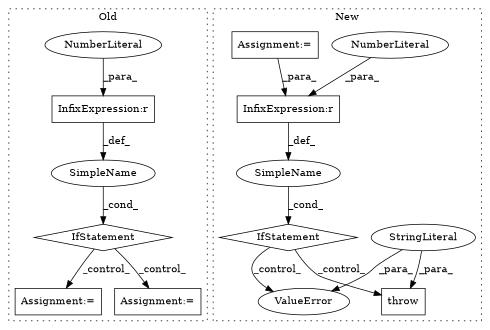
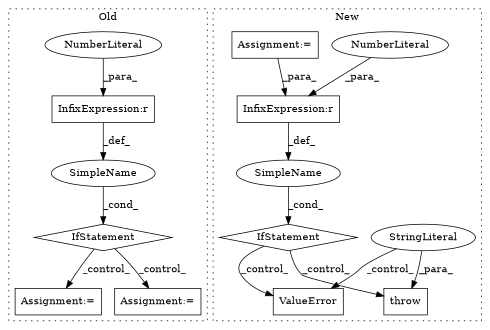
(396, 270) -> (390, 270)
(304, 302) -> (308, 302)
